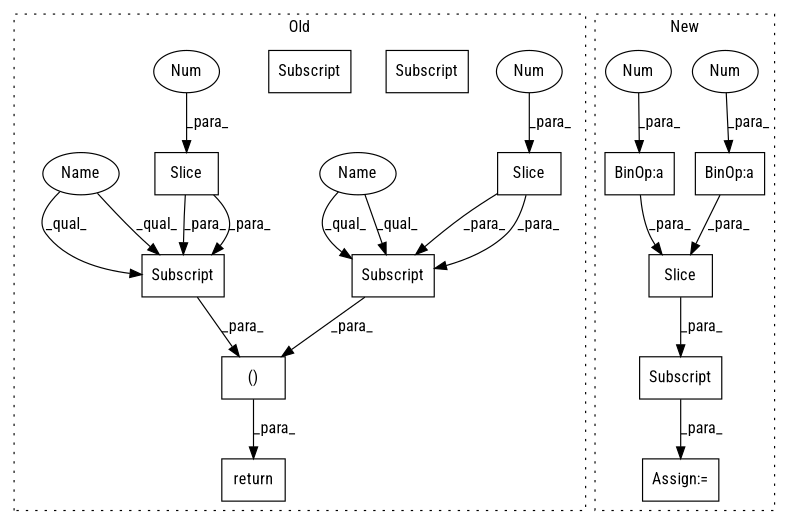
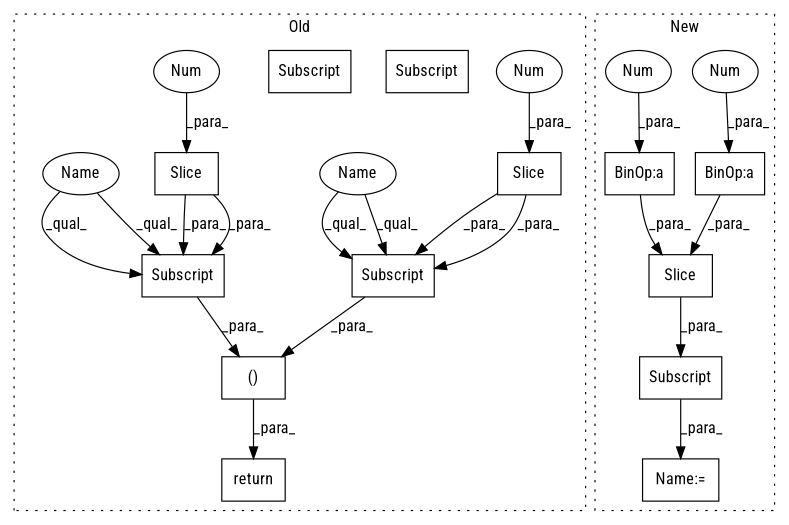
(681, 480) -> (681, 480)
